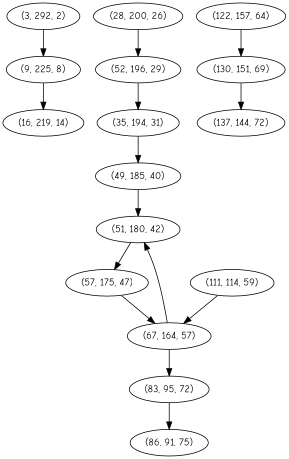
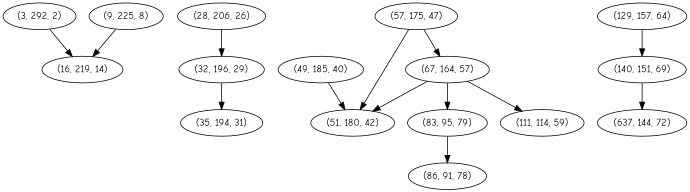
(138, 16) -> (222, 16)
(241, 16) -> (642, 16)
(43, 39) -> (59, 40)
(138, 70) -> (222, 70)
(241, 70) -> (642, 70)
(241, 123) -> (642, 123)
(138, 146) -> none
(124, 253) -> (386, 66)
(204, 307) -> (492, 94)
(169, 389) -> (447, 123)
(169, 443) -> (447, 176)
